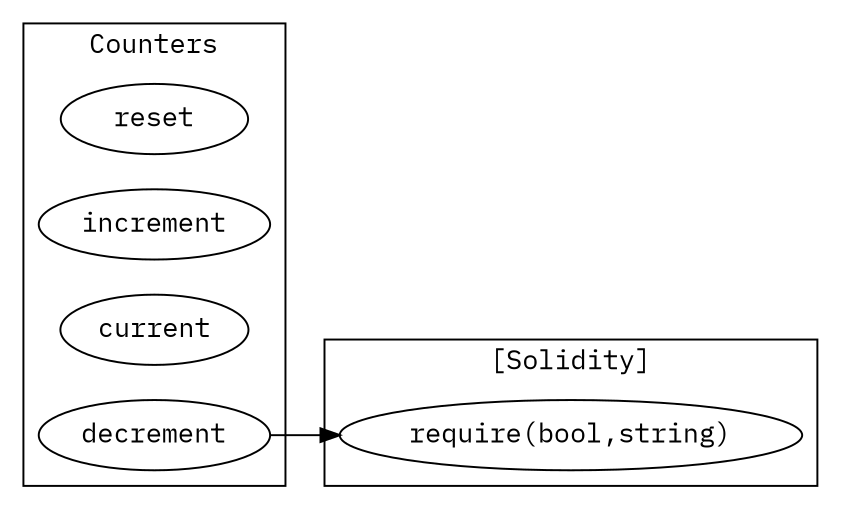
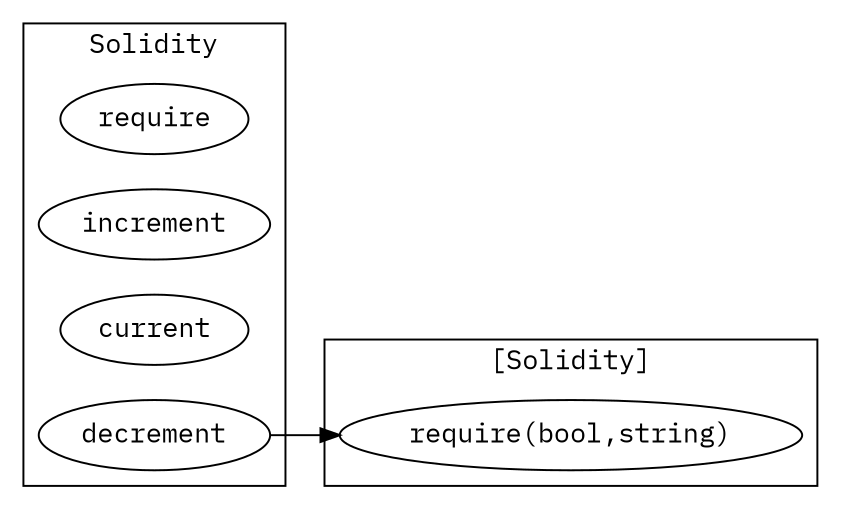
(154, 46) -> (154, 46)
(154, 119) -> (154, 119)
